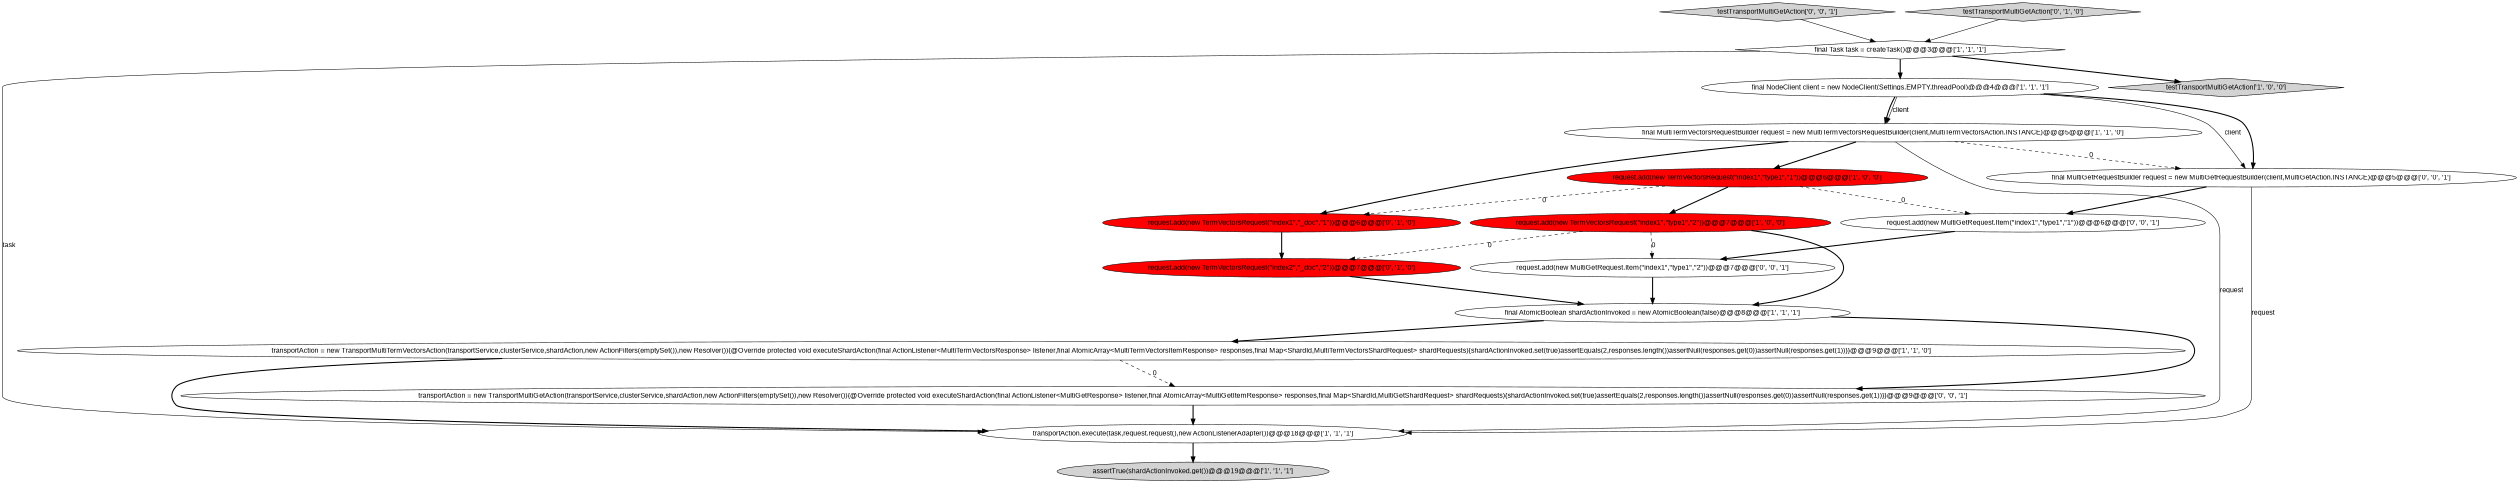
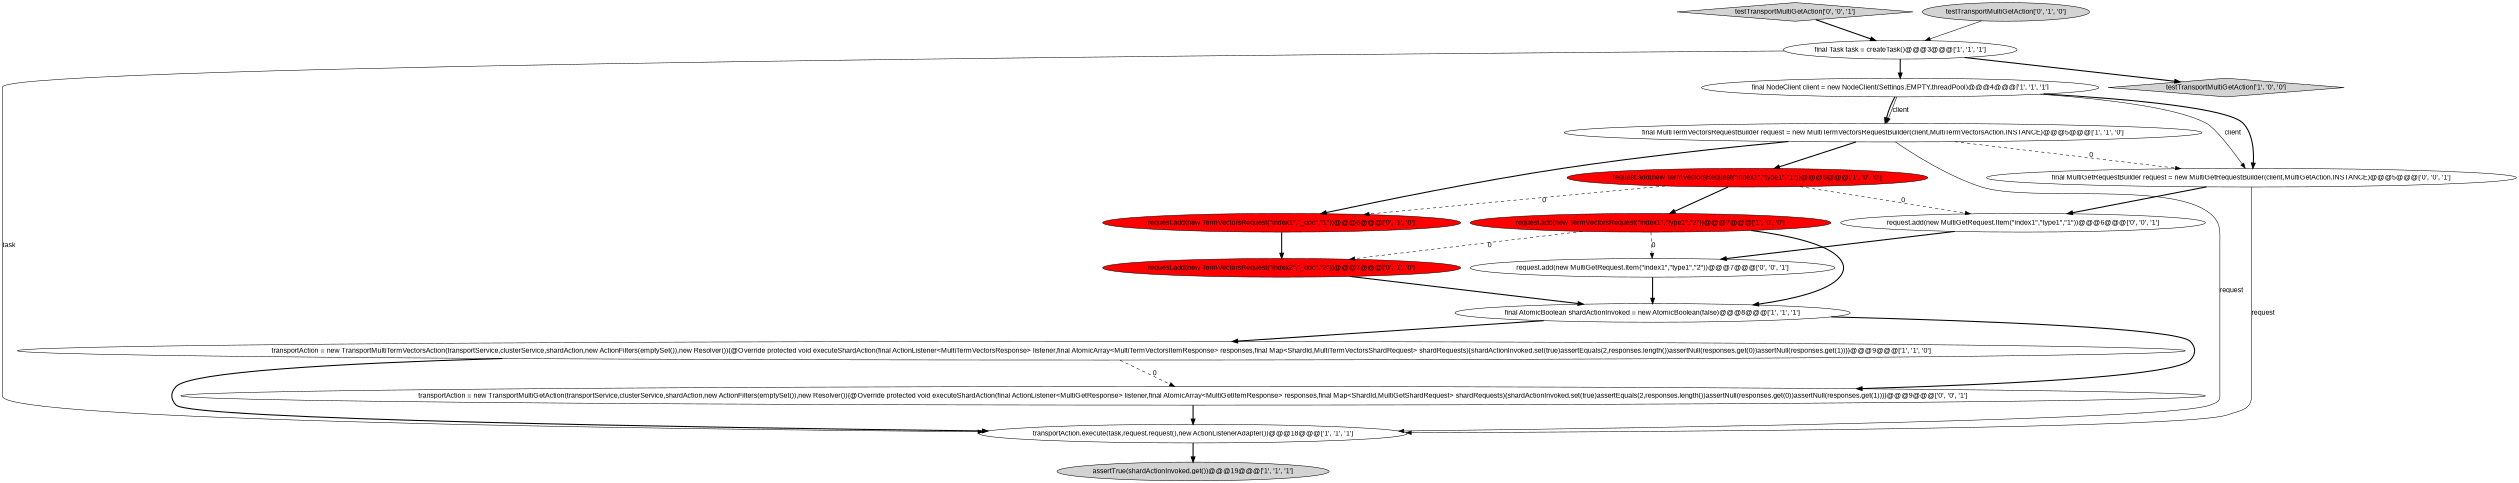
(2023, 12) -> (2006, 12)
(1836, 30) -> (1843, 29)
(1900, 50) -> (1900, 50)
